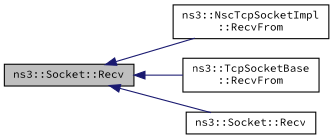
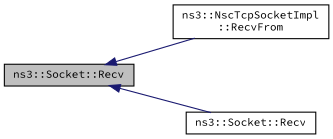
(251, 75) -> none
